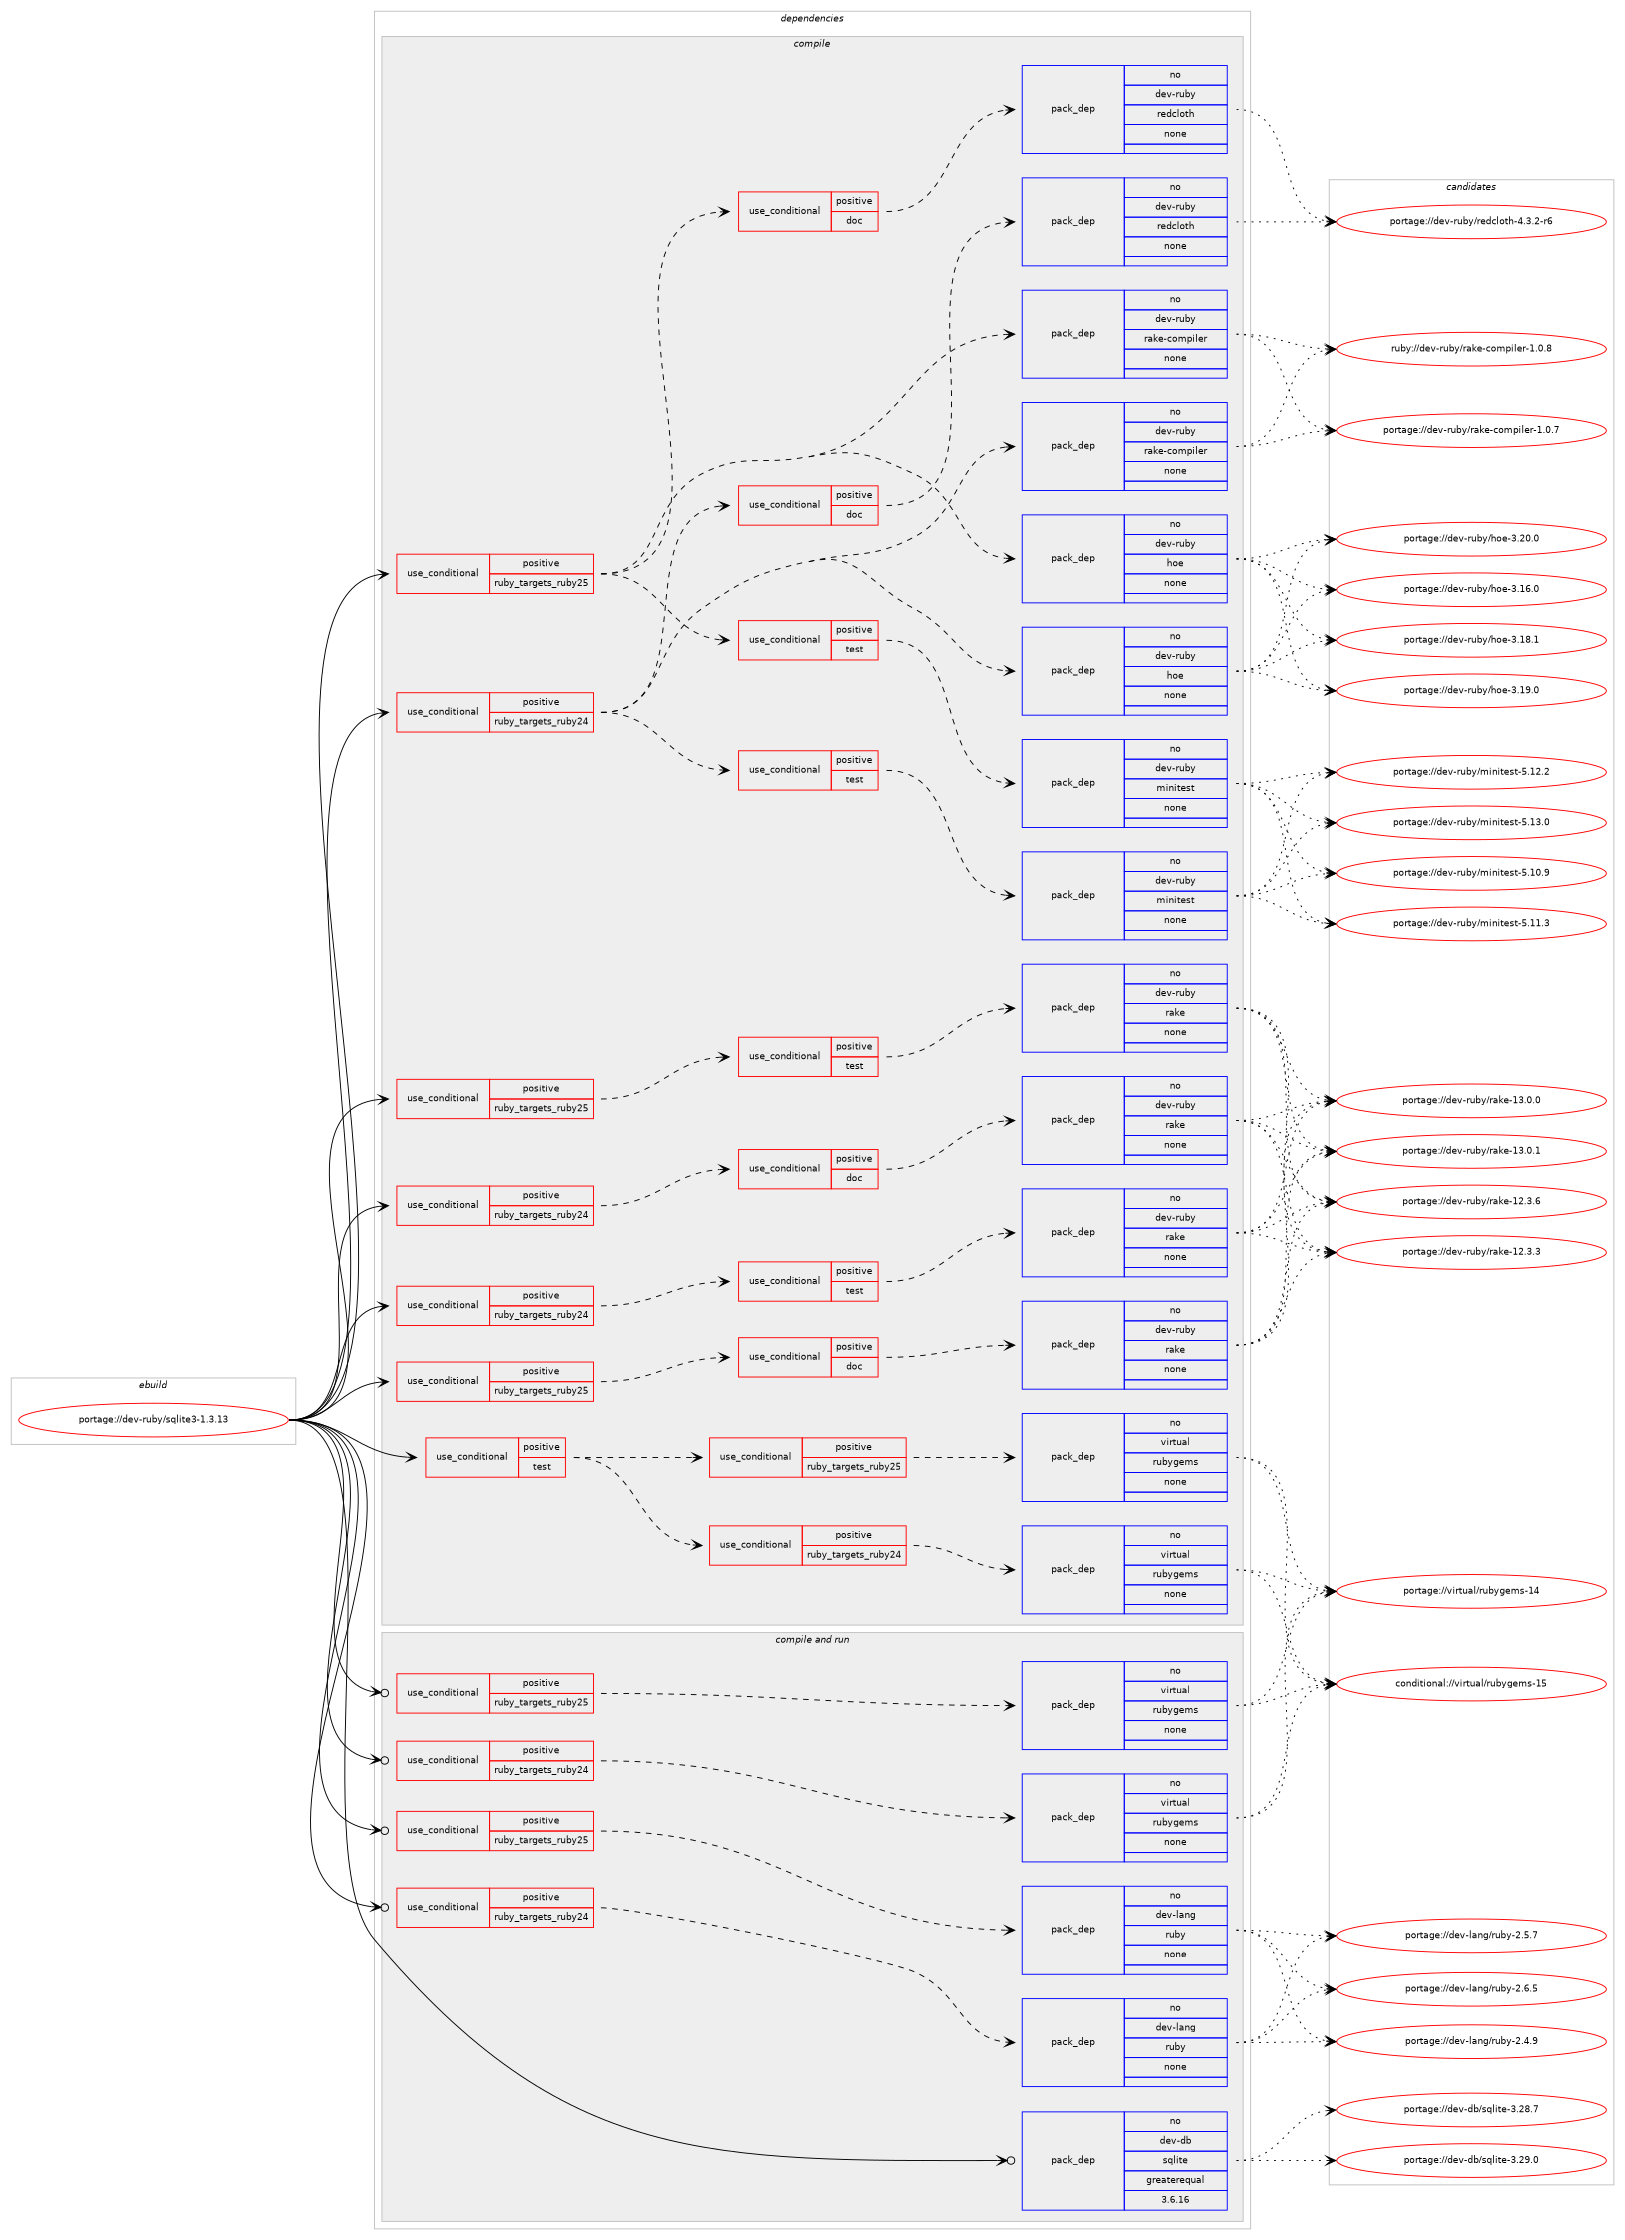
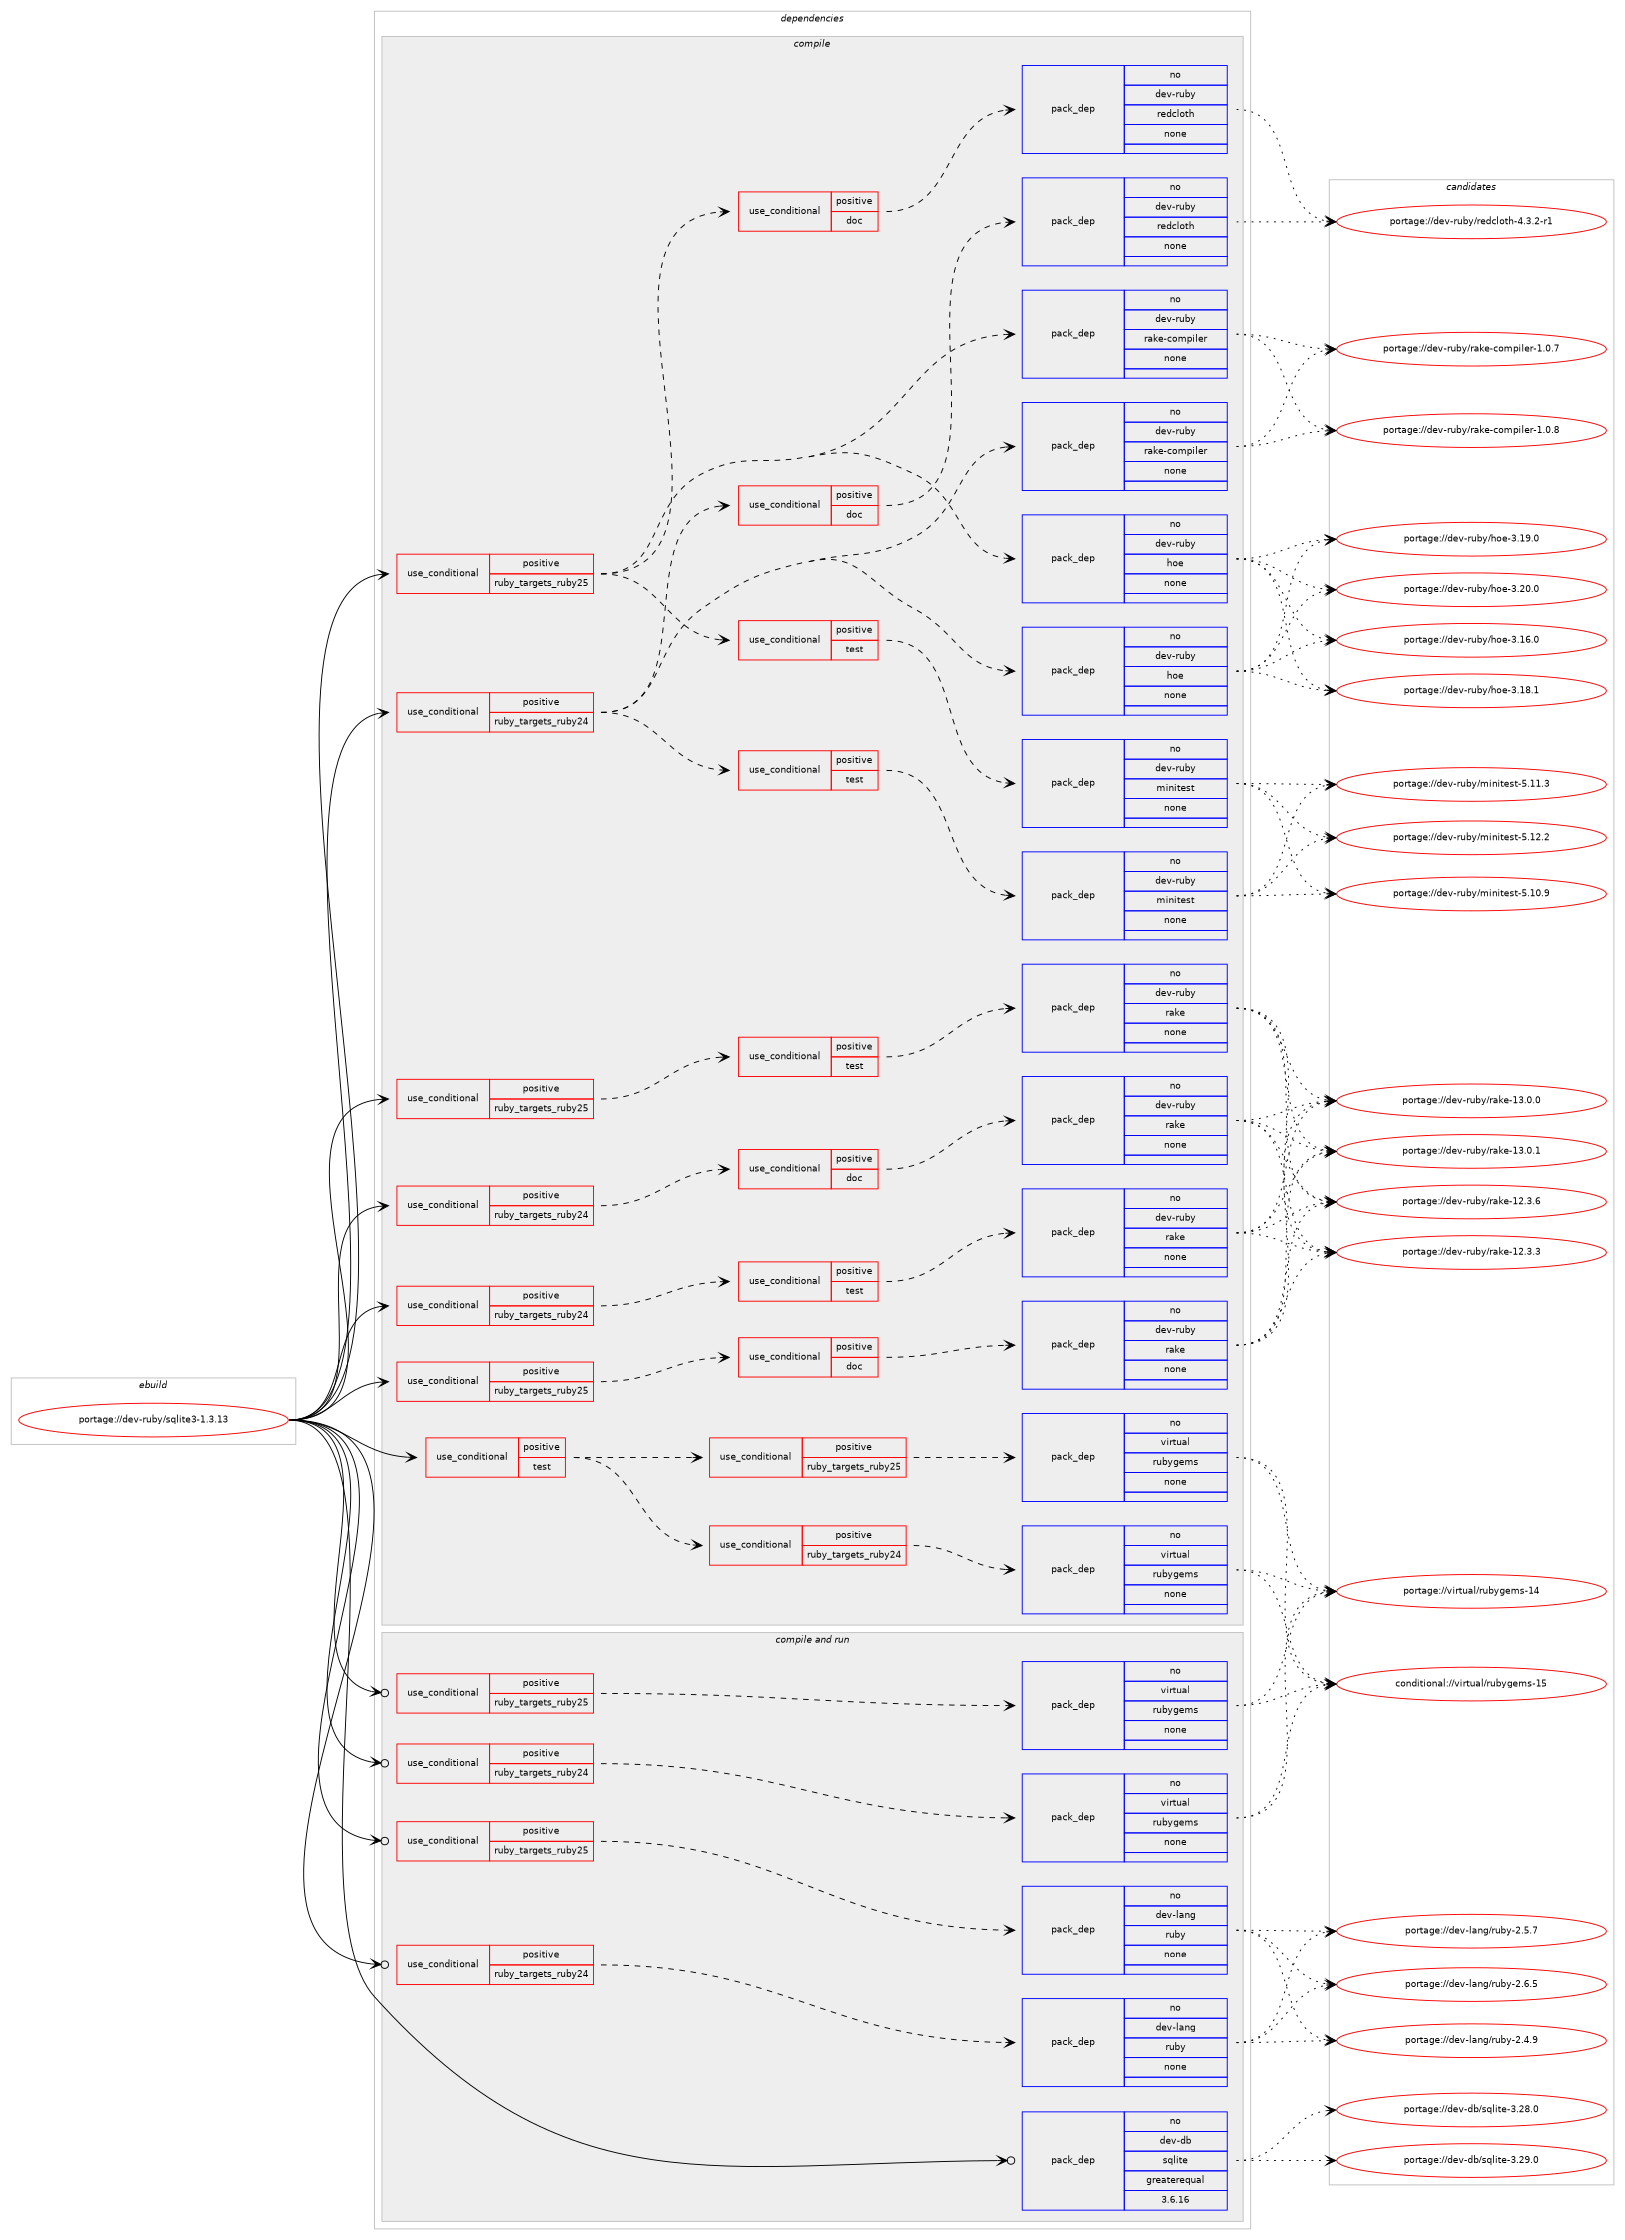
(1472, 222) -> (1472, 222)
(1472, 349) -> (1472, 431)
(1472, 823) -> none
(1472, 2110) -> (1472, 2110)
